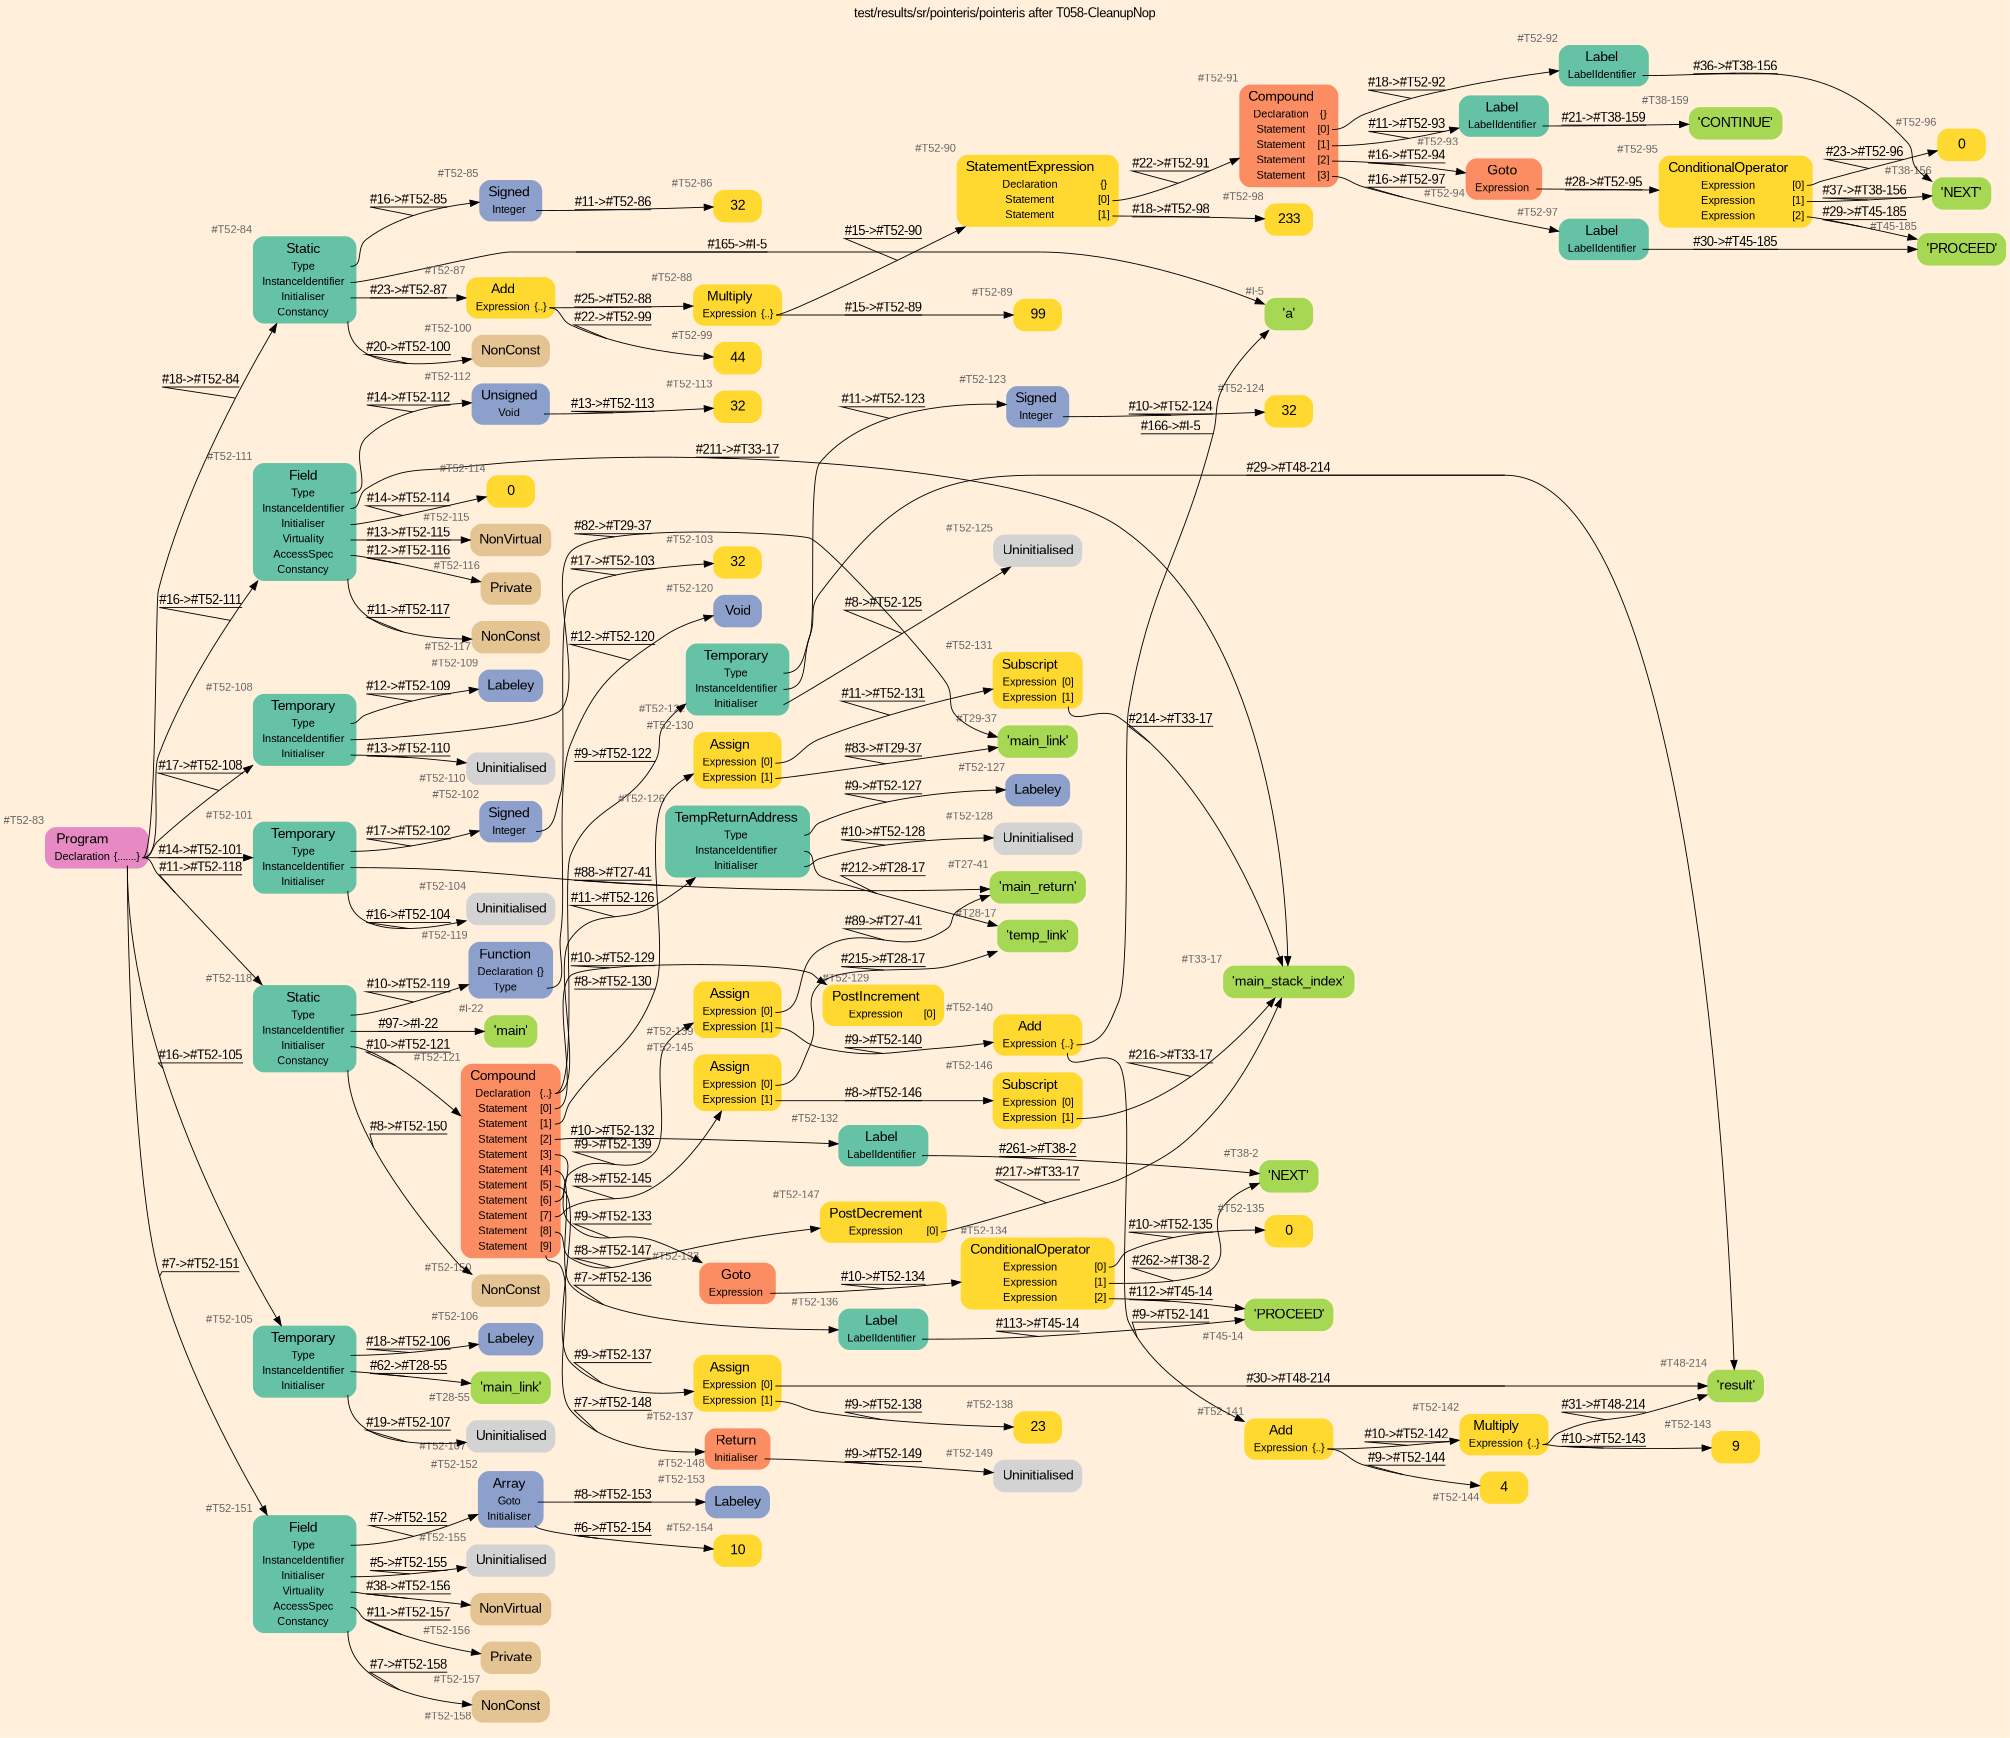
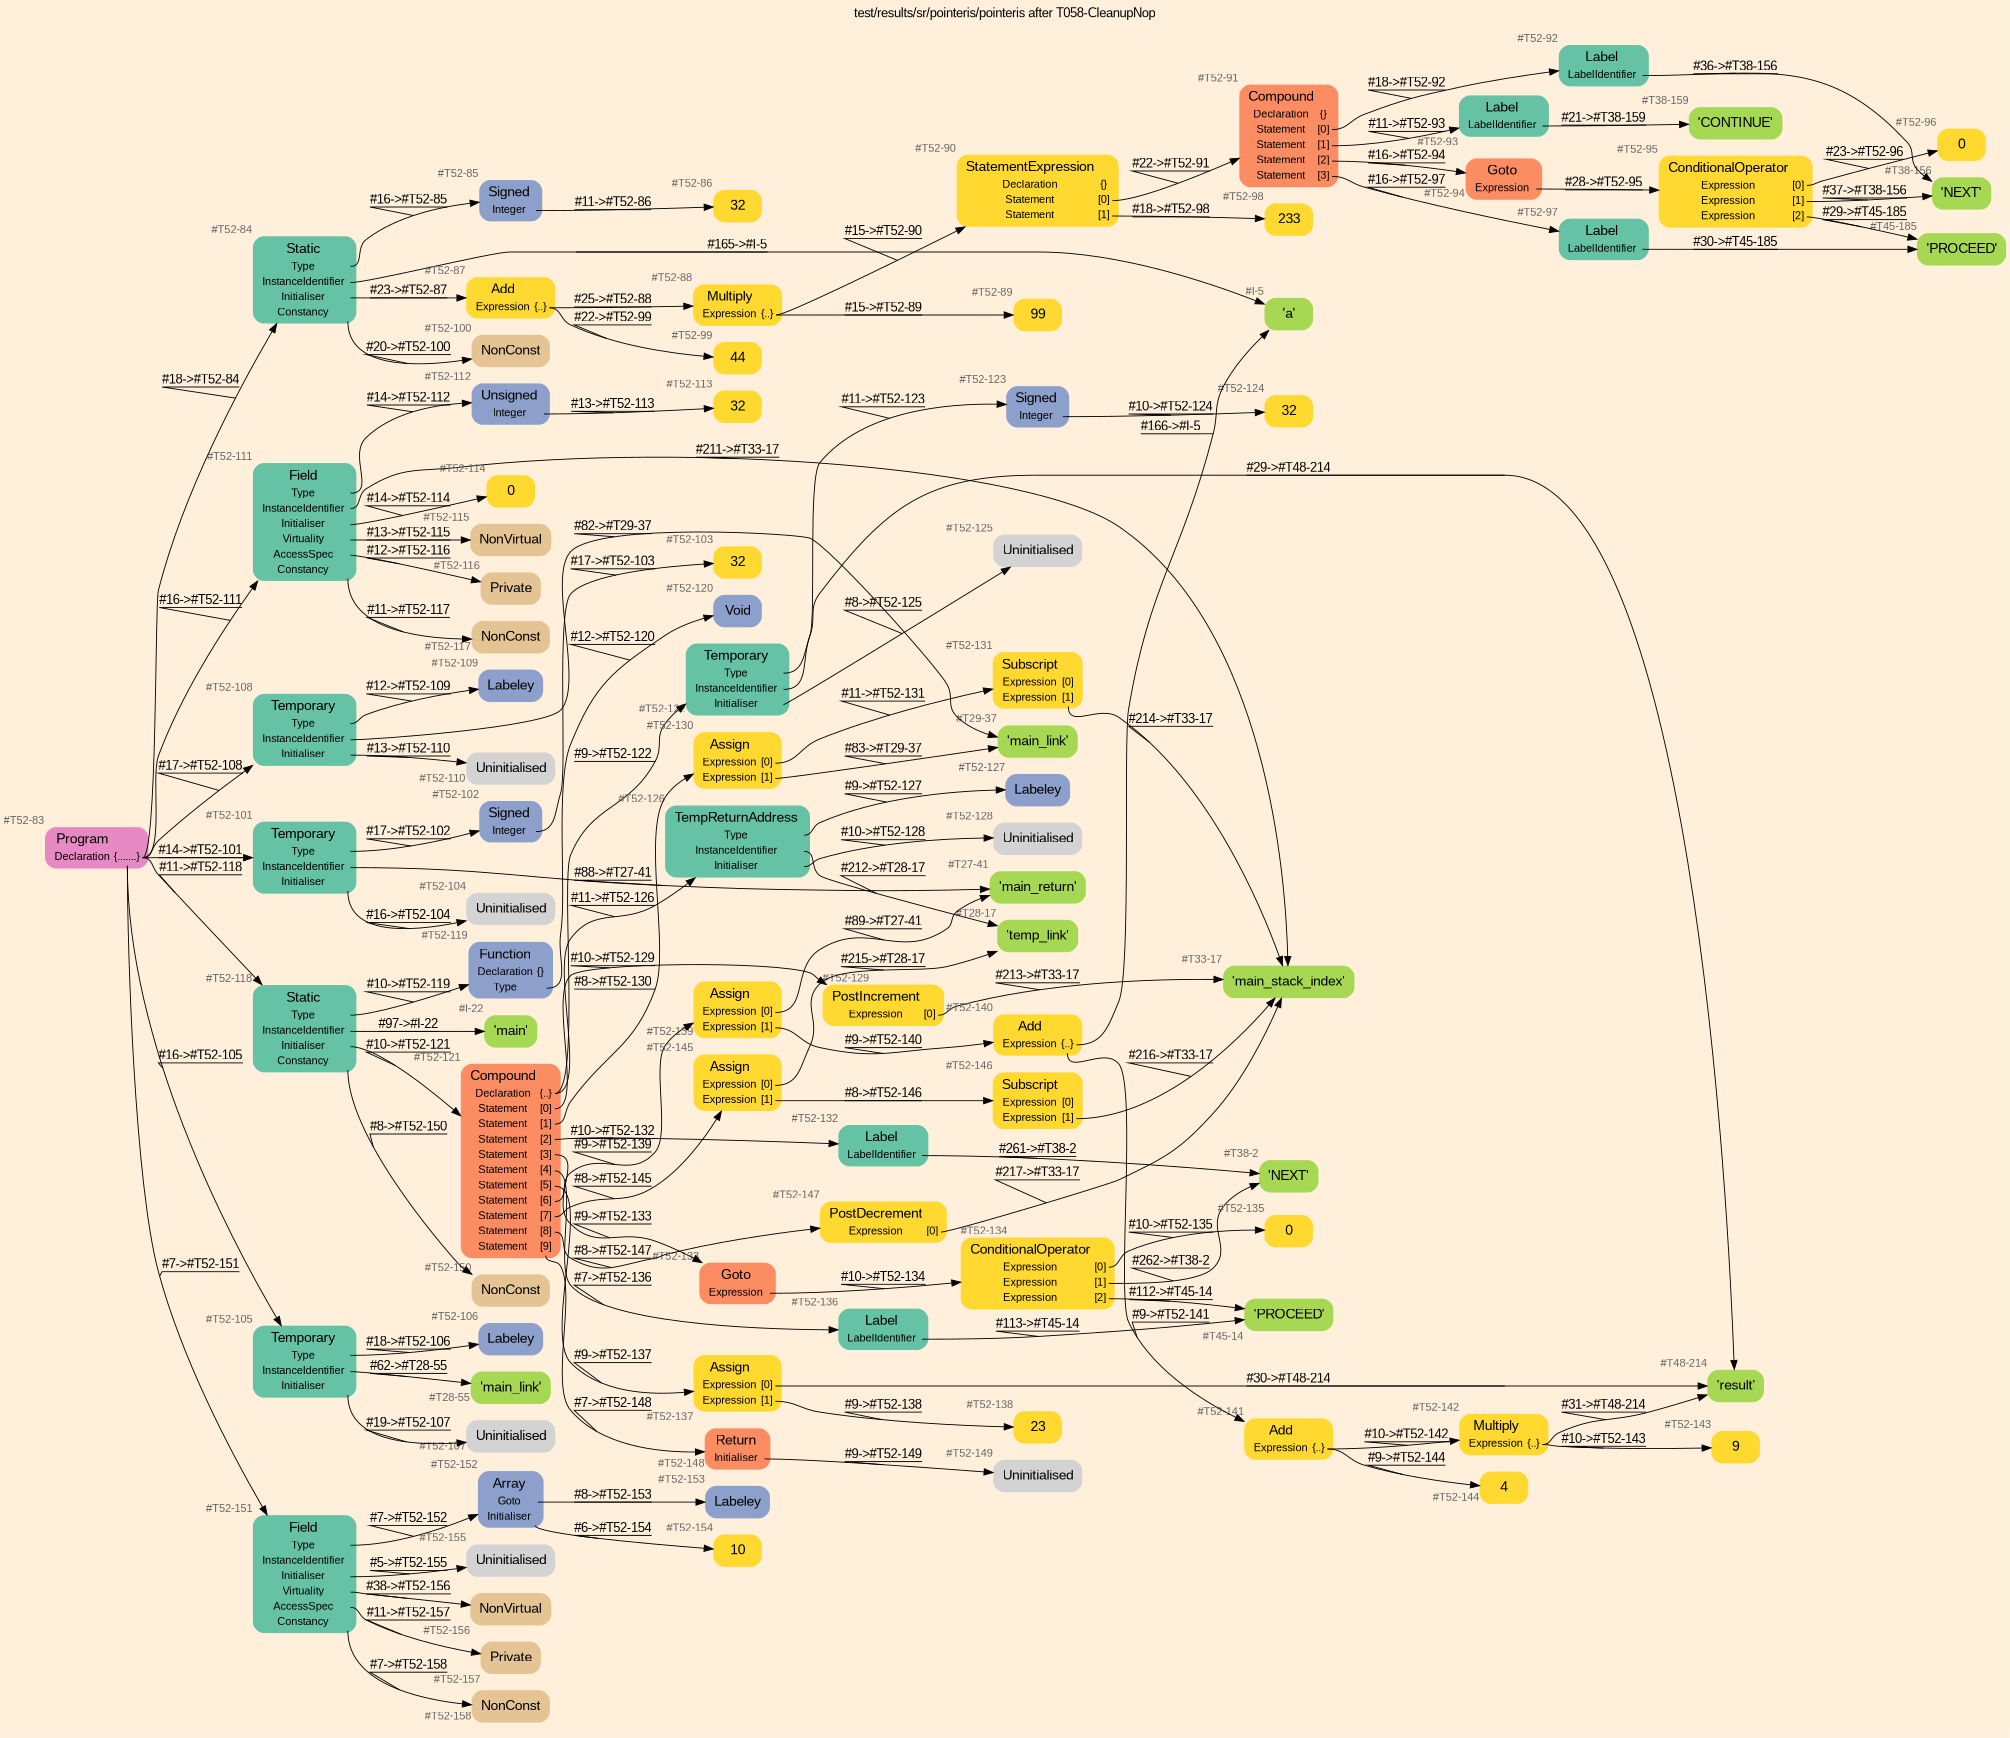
(509, 413) -> (509, 413)
none -> (1074, 986)
